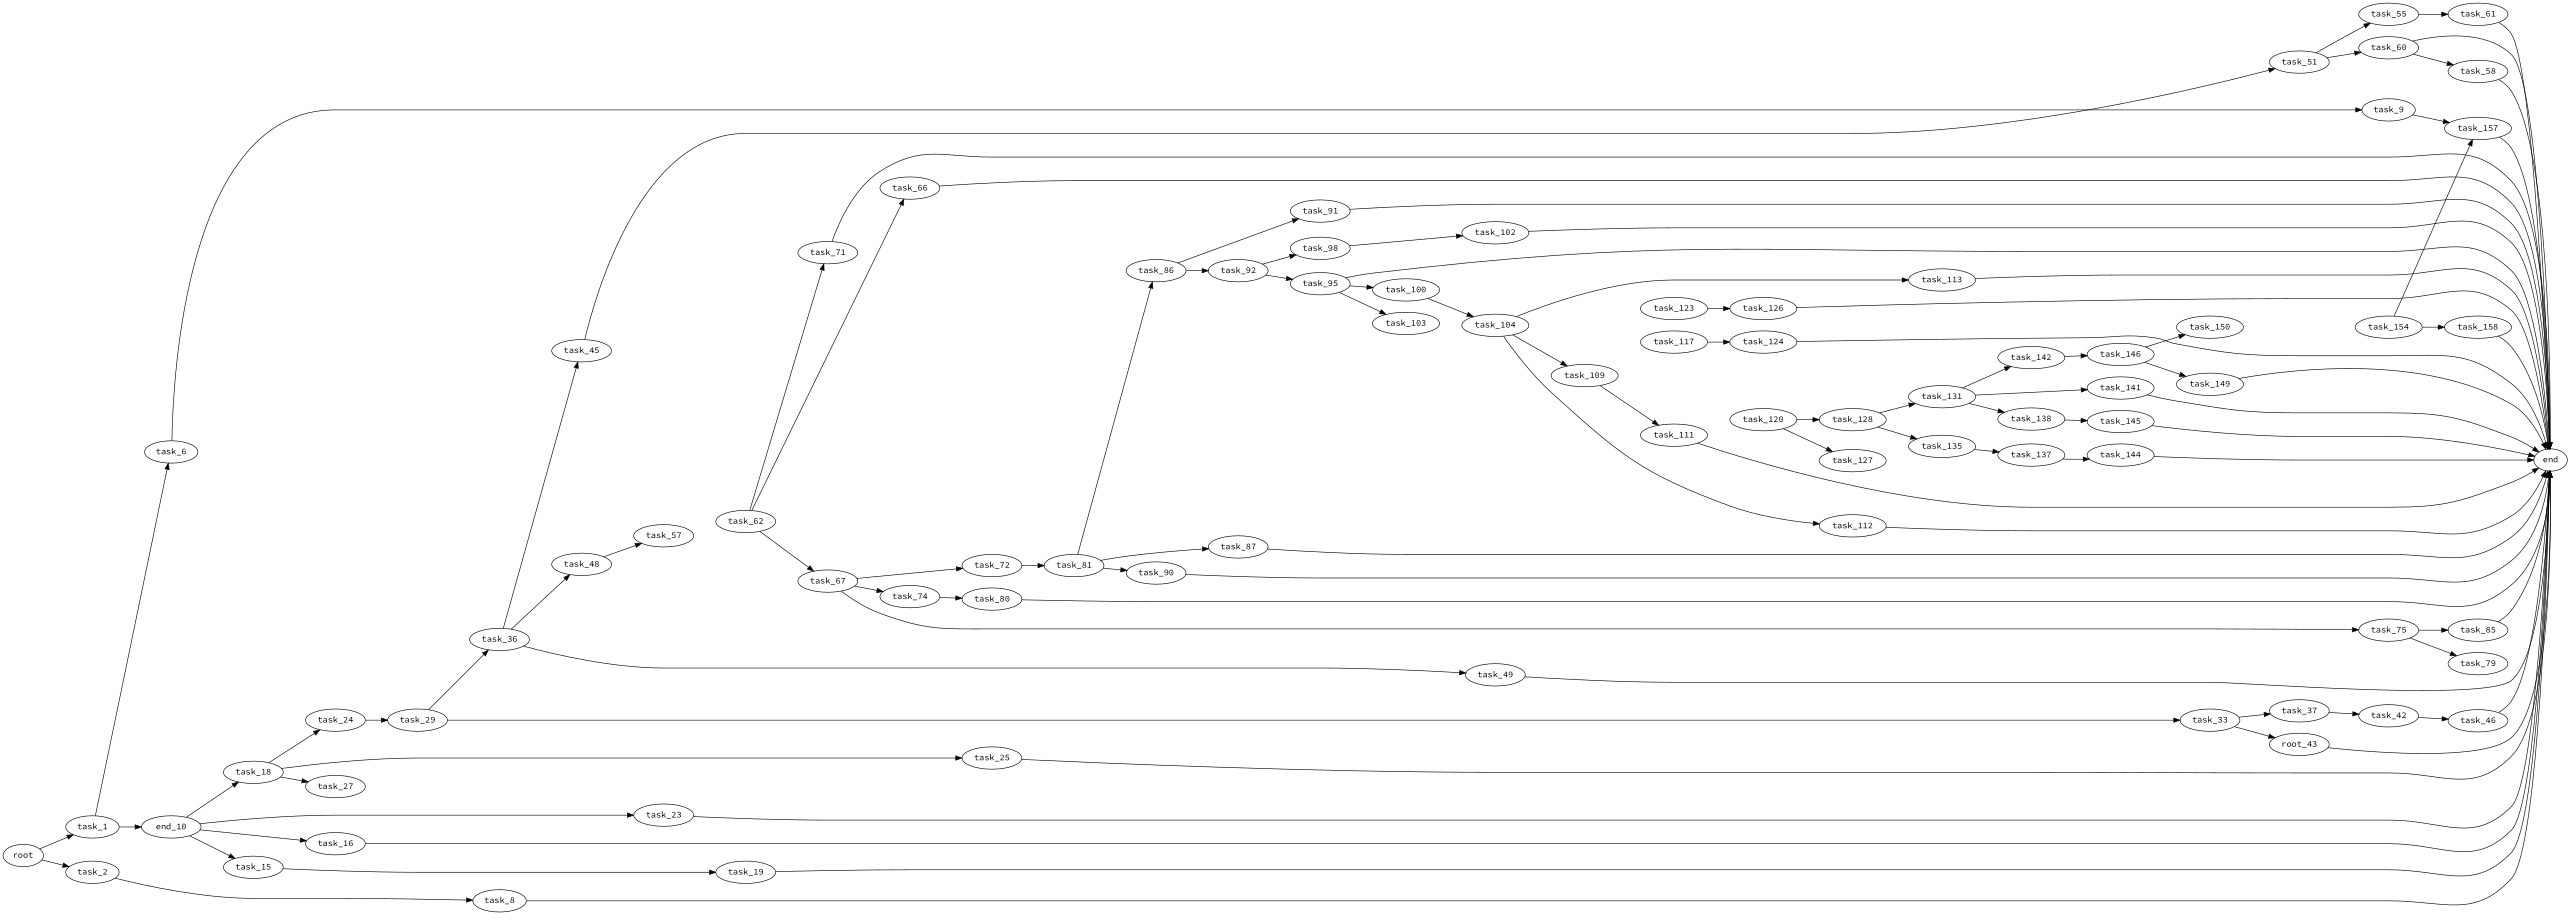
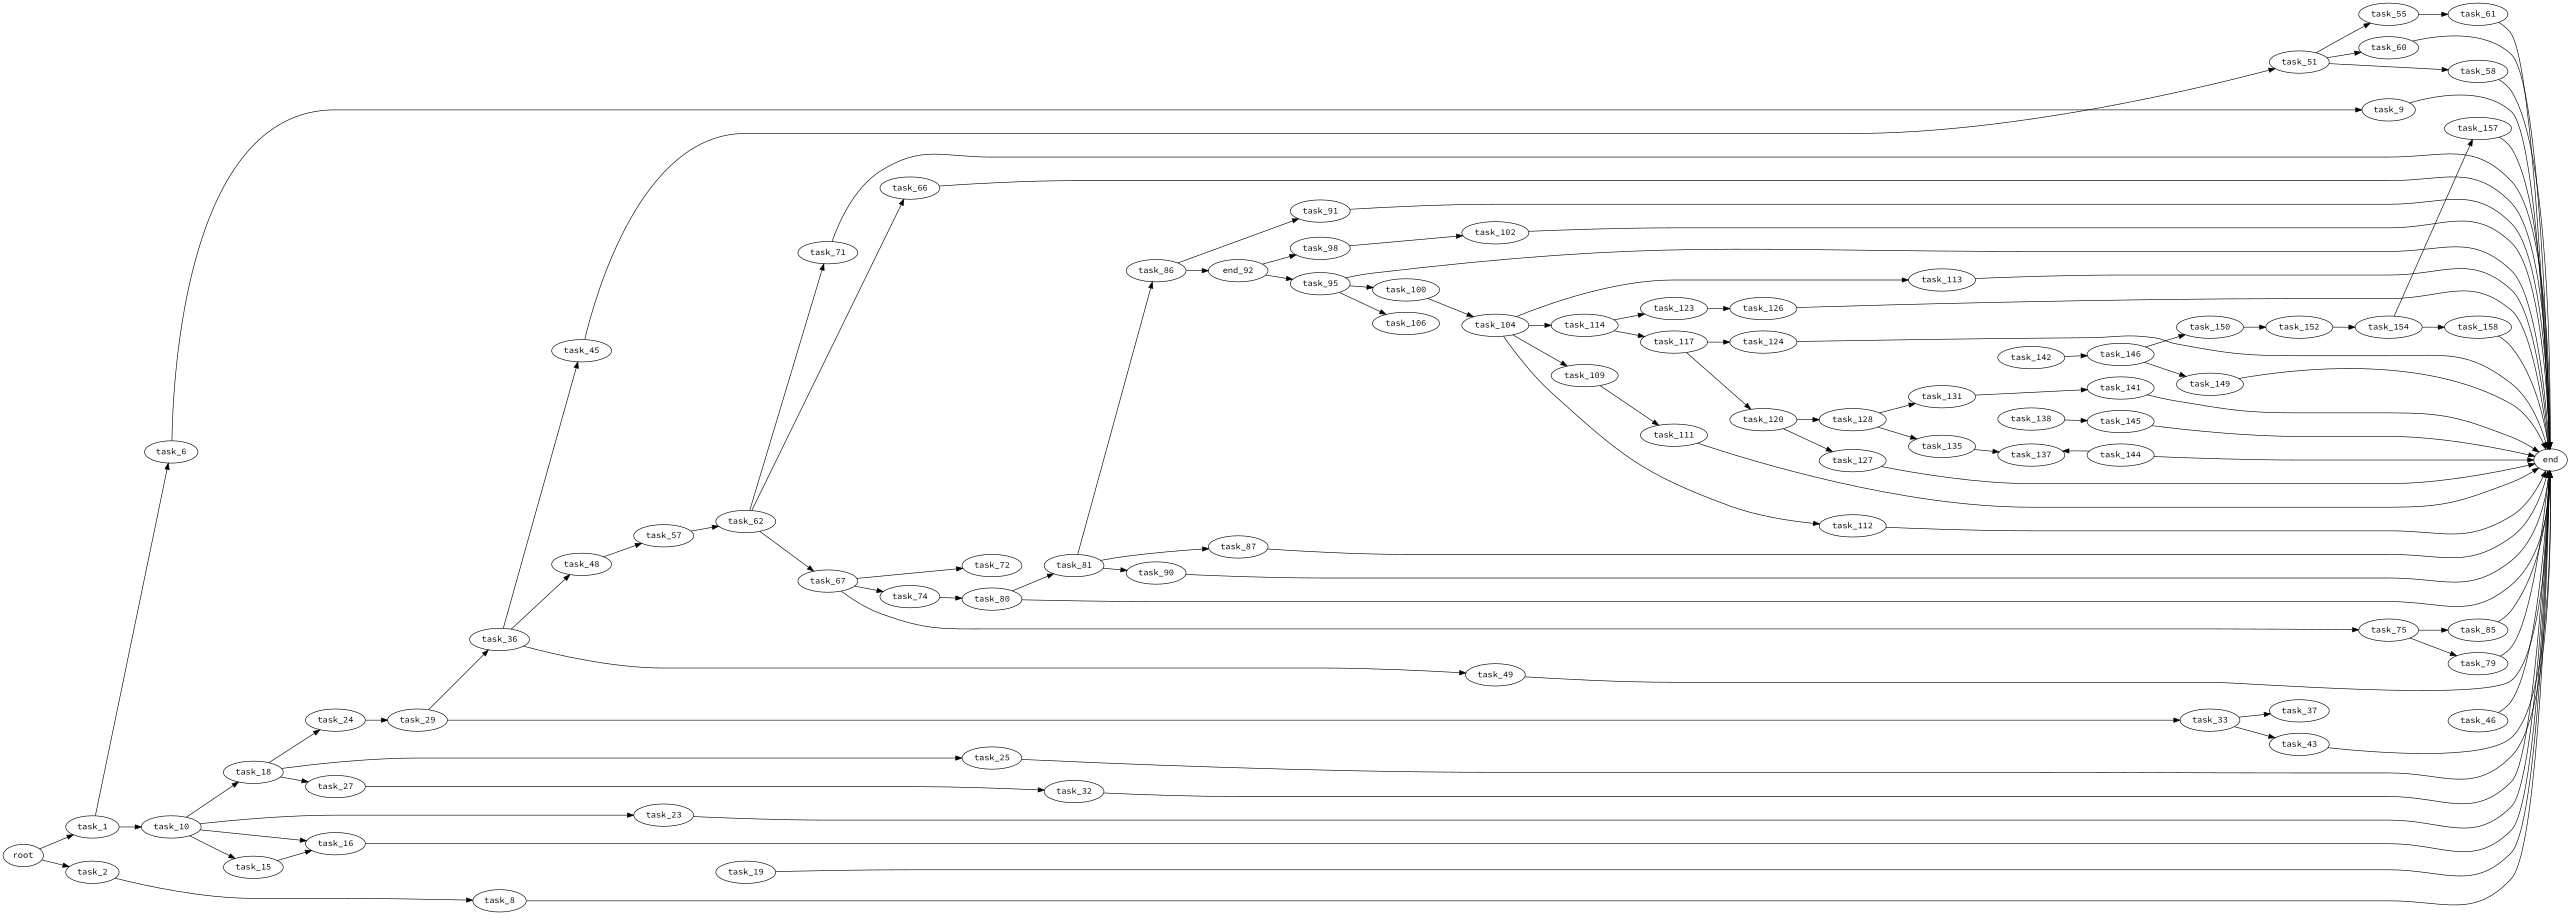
(2430, 59) -> (2385, 67)
(2428, 118) -> (2530, 179)
(1238, 271) -> (1238, 271)
(1406, 323) -> (1406, 323)
none -> (1585, 325)
none -> (2299, 327)
(1984, 378) -> none
none -> (1716, 379)
(1984, 407) -> none
(2073, 459) -> (2079, 451)
none -> (2205, 484)
none -> (702, 529)
(1030, 566) -> (1030, 584)
none -> (2534, 576)
(2389, 716) -> none
(2299, 744) -> (2299, 744)
none -> (1074, 792)
(171, 827) -> (171, 827)
(496, 872) -> (291, 856)
